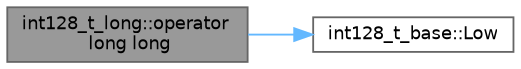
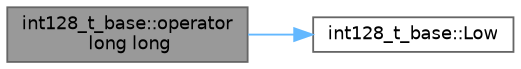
(127, 35) -> (127, 35)
